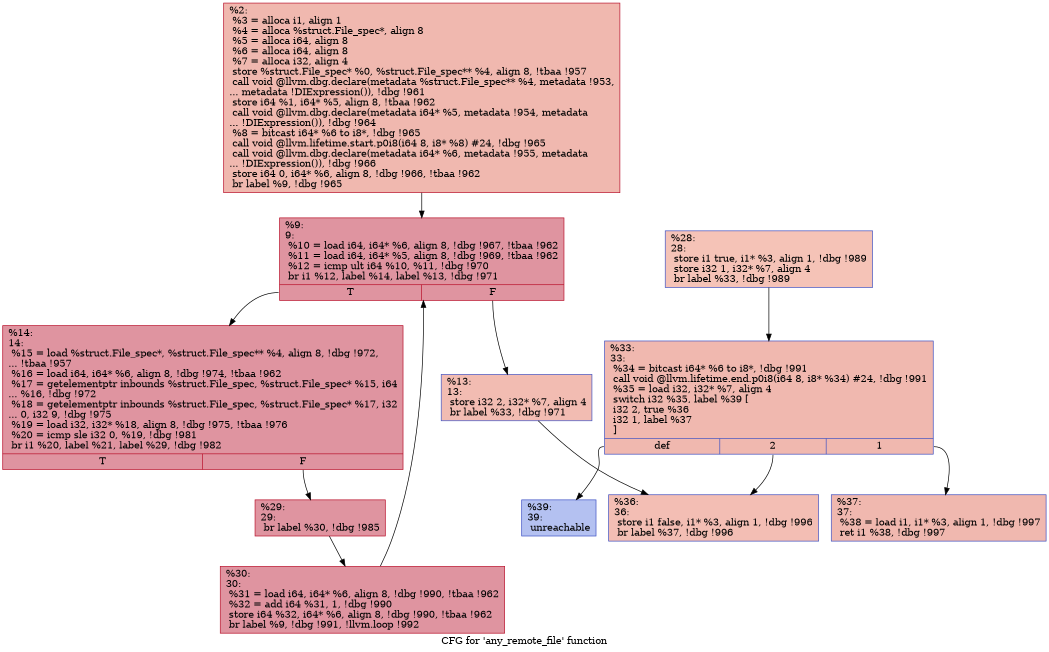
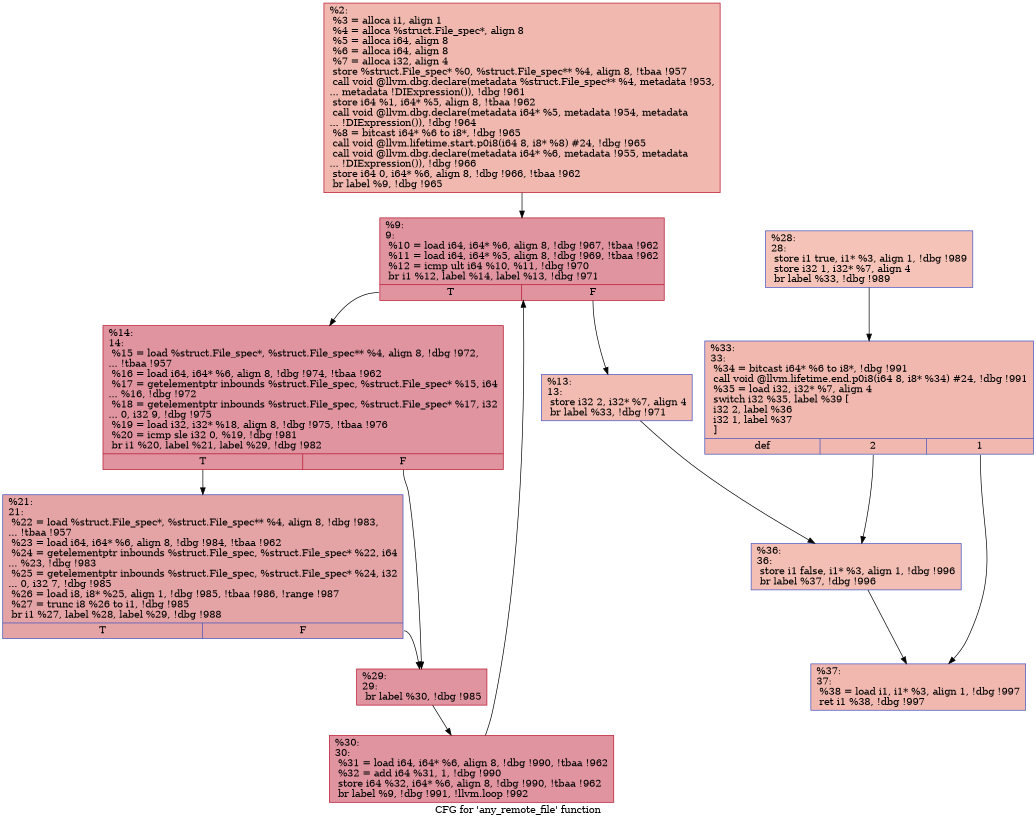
(650, 410) -> (752, 410)
(559, 518) -> none
none -> (203, 567)
none -> (886, 624)
